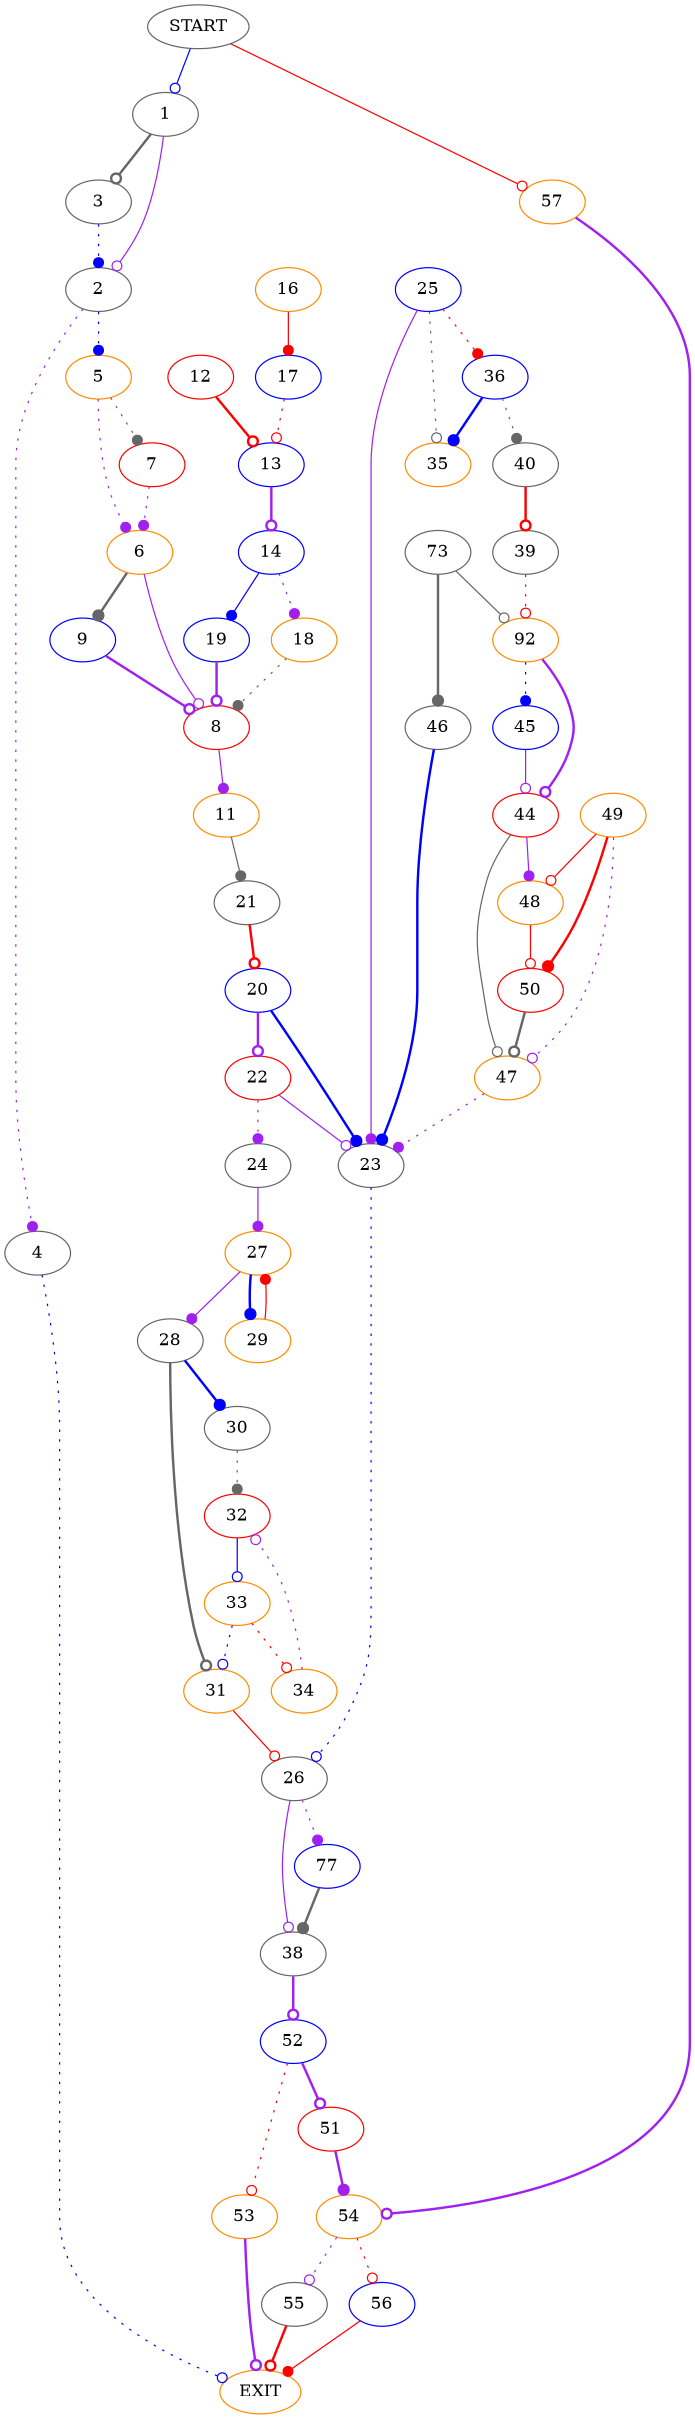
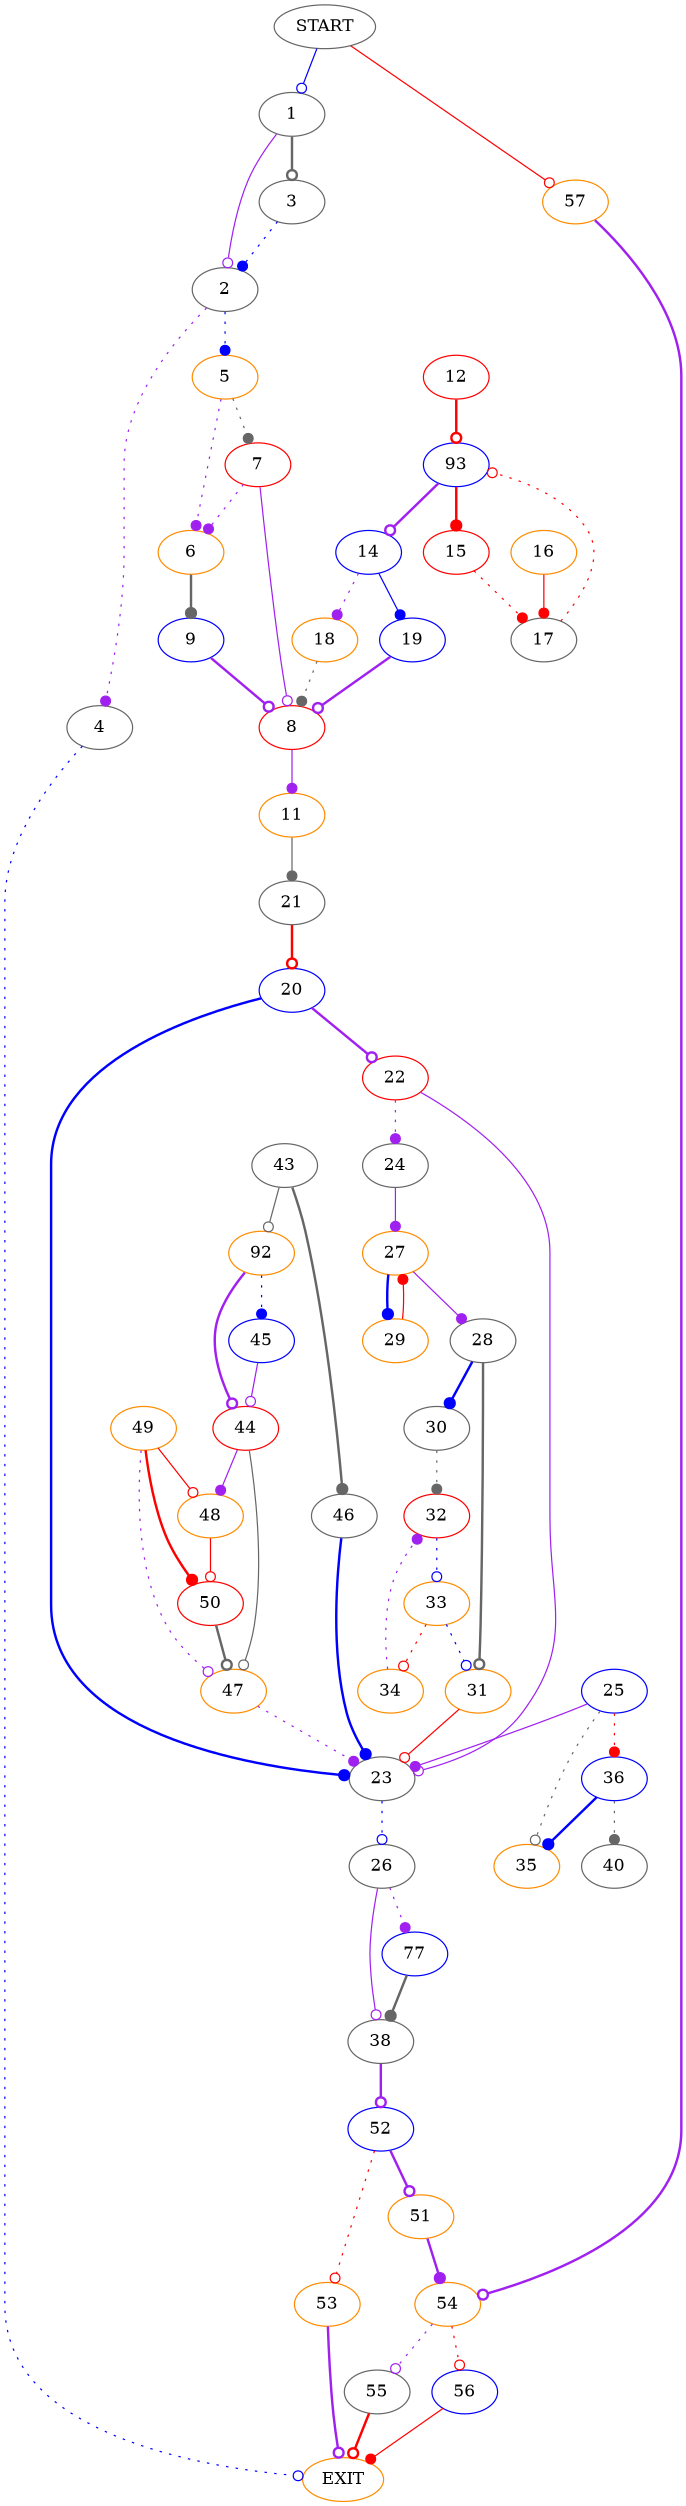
(288, 377) -> (544, 640)
(271, 465) -> (456, 465)
(438, 552) -> (285, 1166)
none -> (456, 552)
(526, 552) -> none
(163, 640) -> (272, 592)
(237, 1555) -> (437, 1555)
(289, 1603) -> (388, 1603)
(252, 1731) -> (434, 1732)
(331, 2129) -> (421, 2217)
